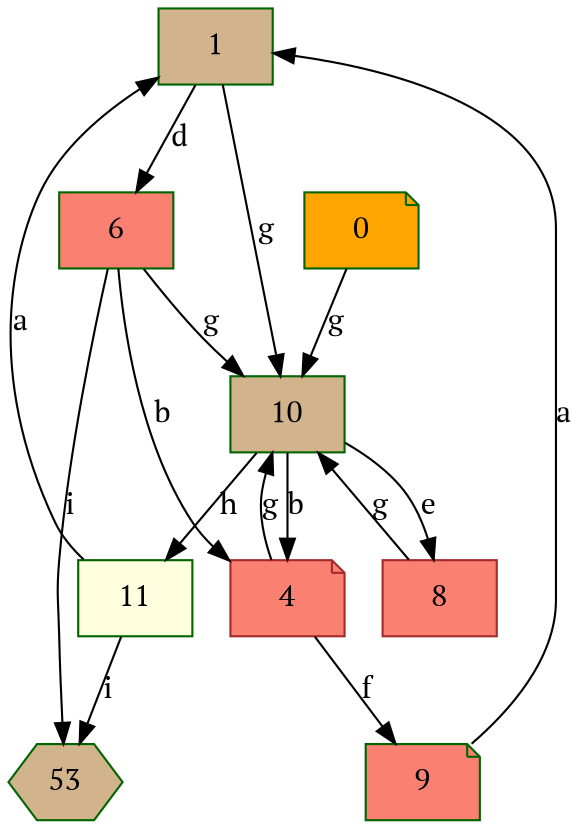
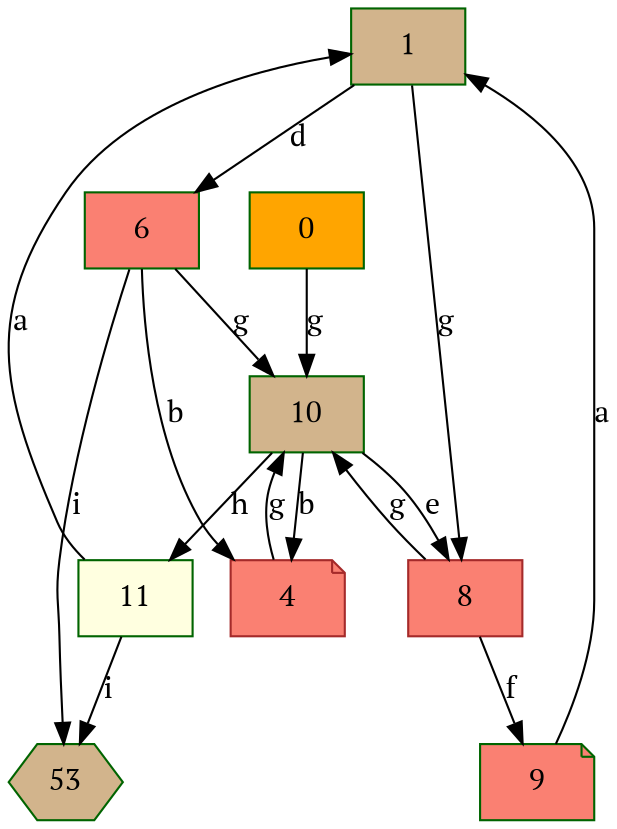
(249, 220) -> (436, 312)
(361, 230) -> (307, 230)
(349, 682) -> (497, 680)
